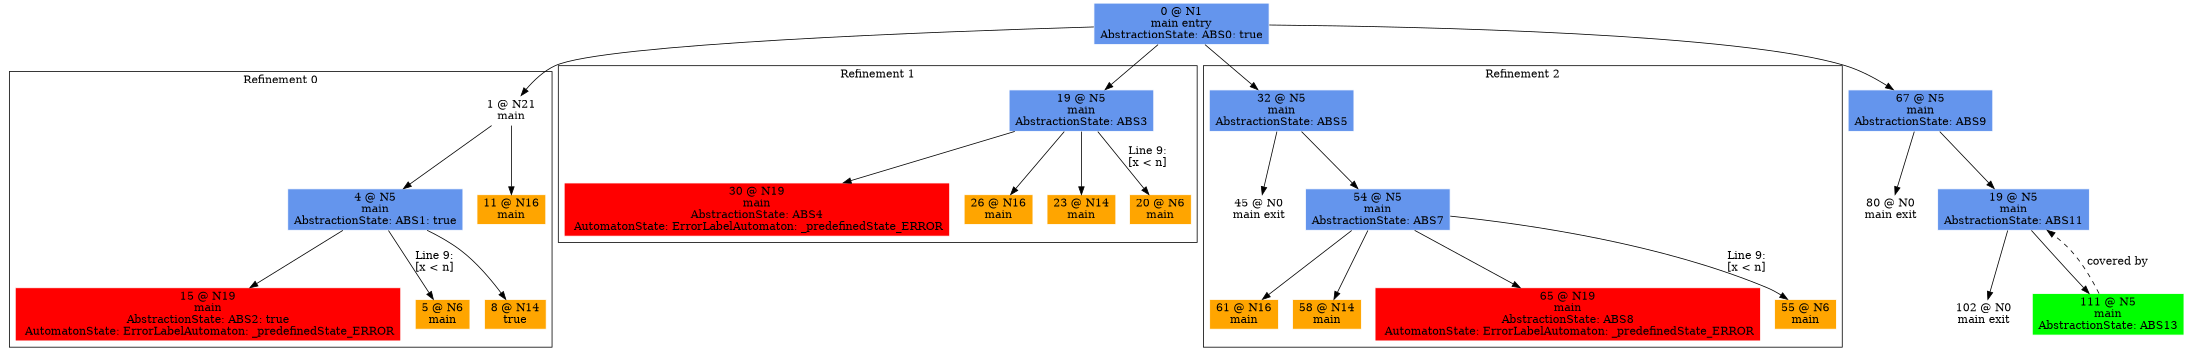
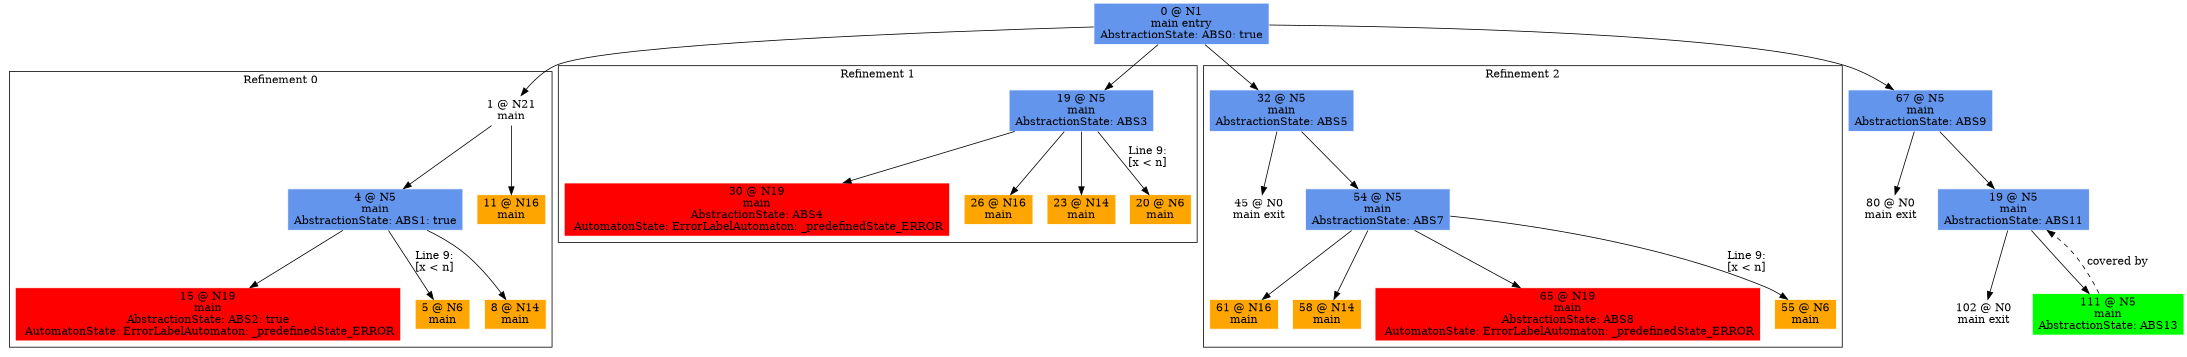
(515, 314) -> (515, 314)
